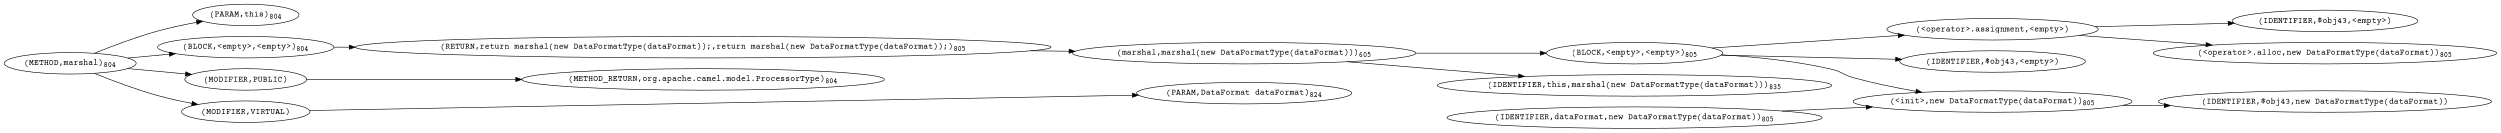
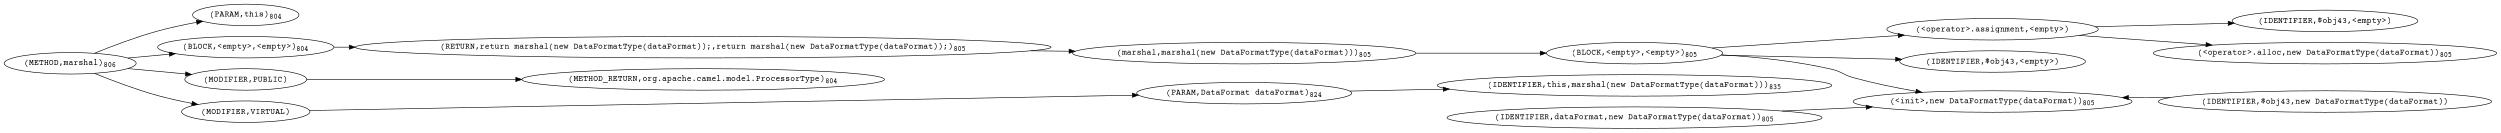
(1365, 52) -> (1365, 52)
(110, 62) -> (110, 62)
(1433, 69) -> (1397, 90)
(2143, 106) -> (2149, 98)
